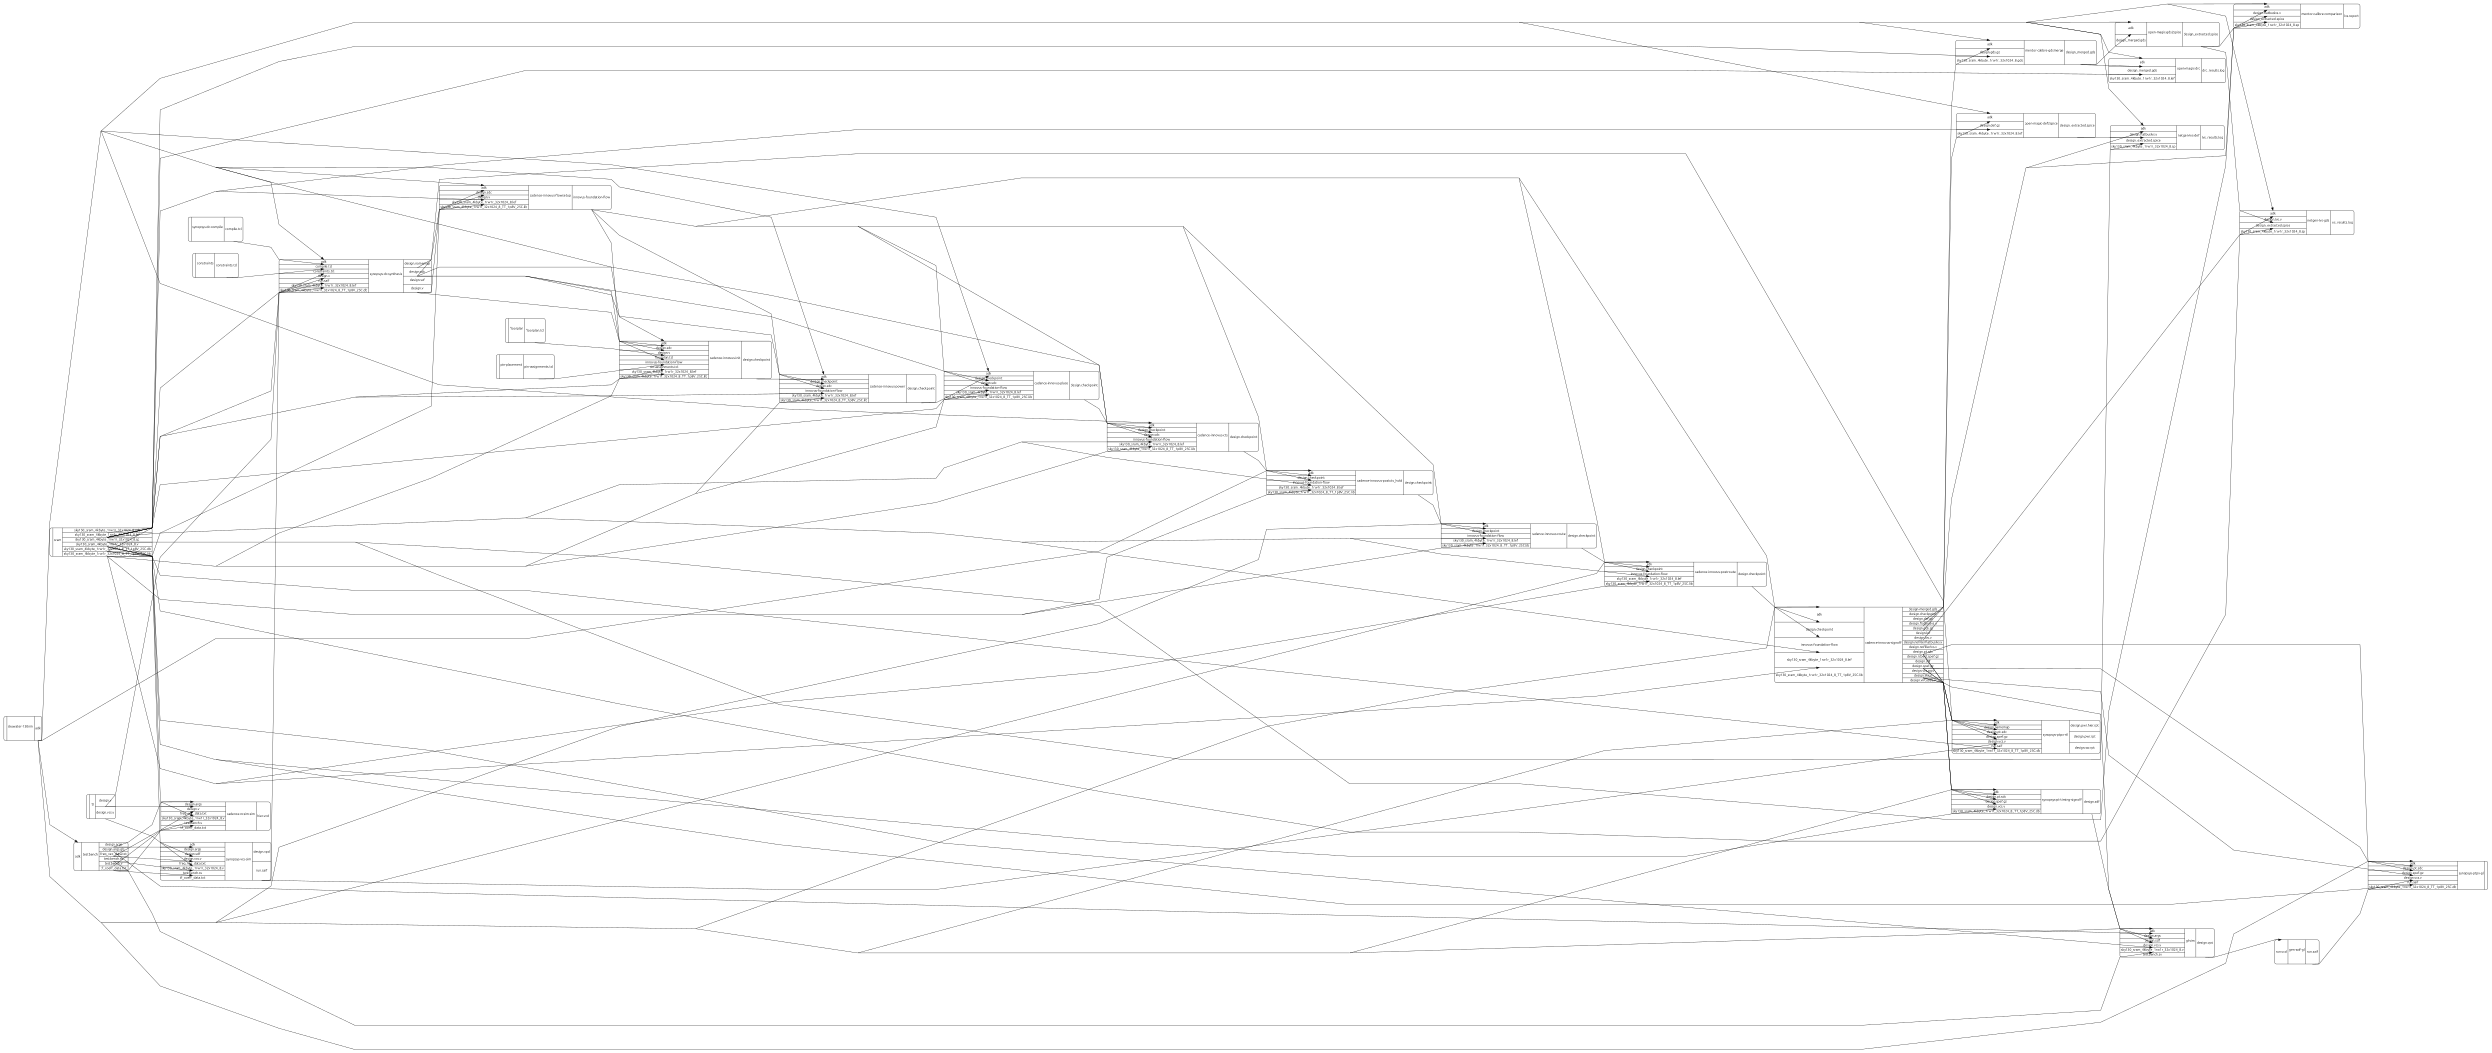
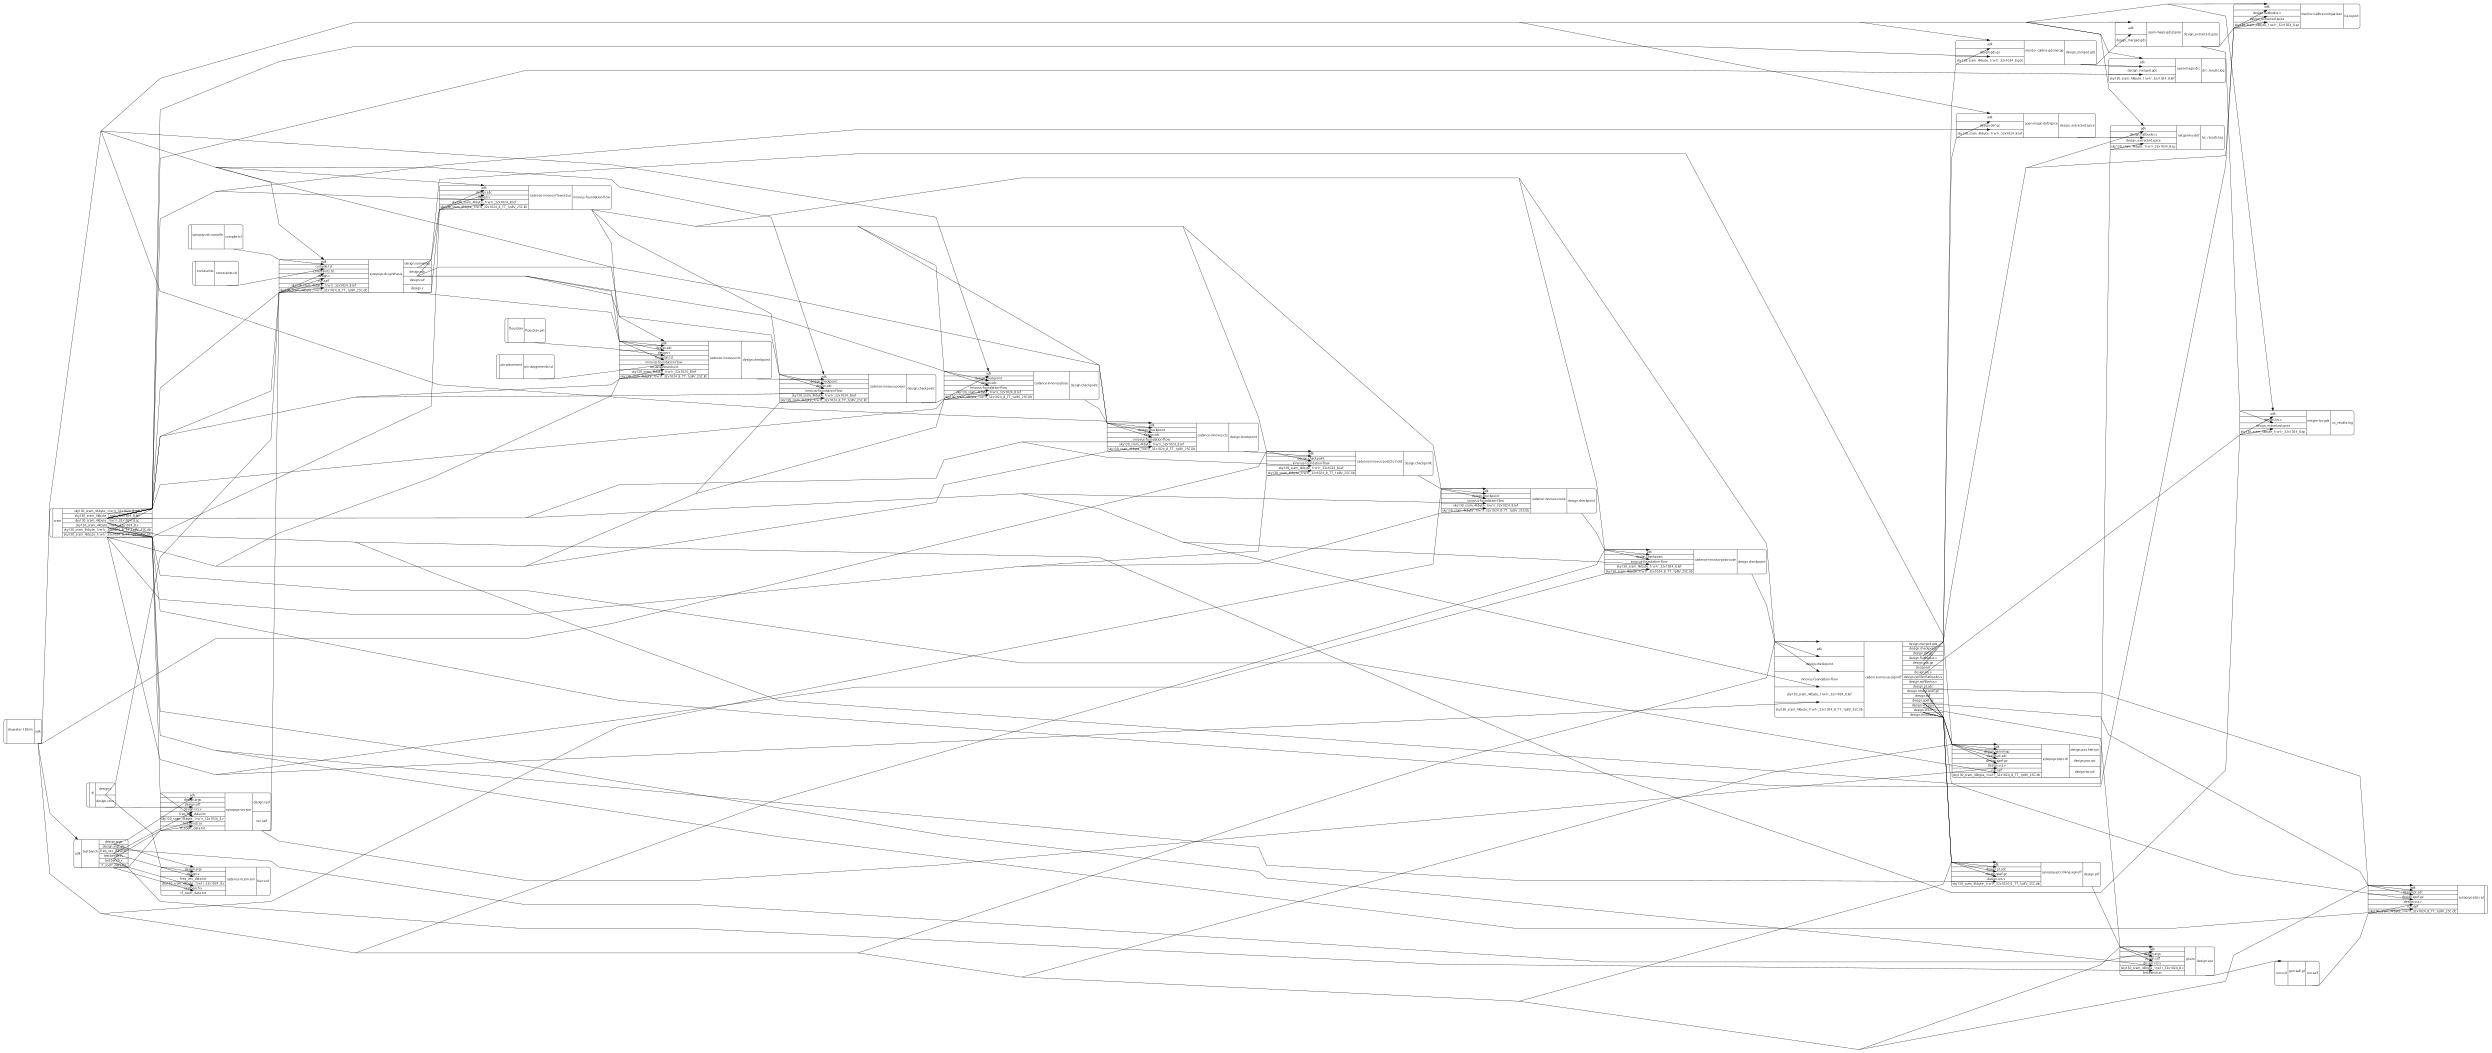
(535, 330) -> (535, 330)
(157, 705) -> none
